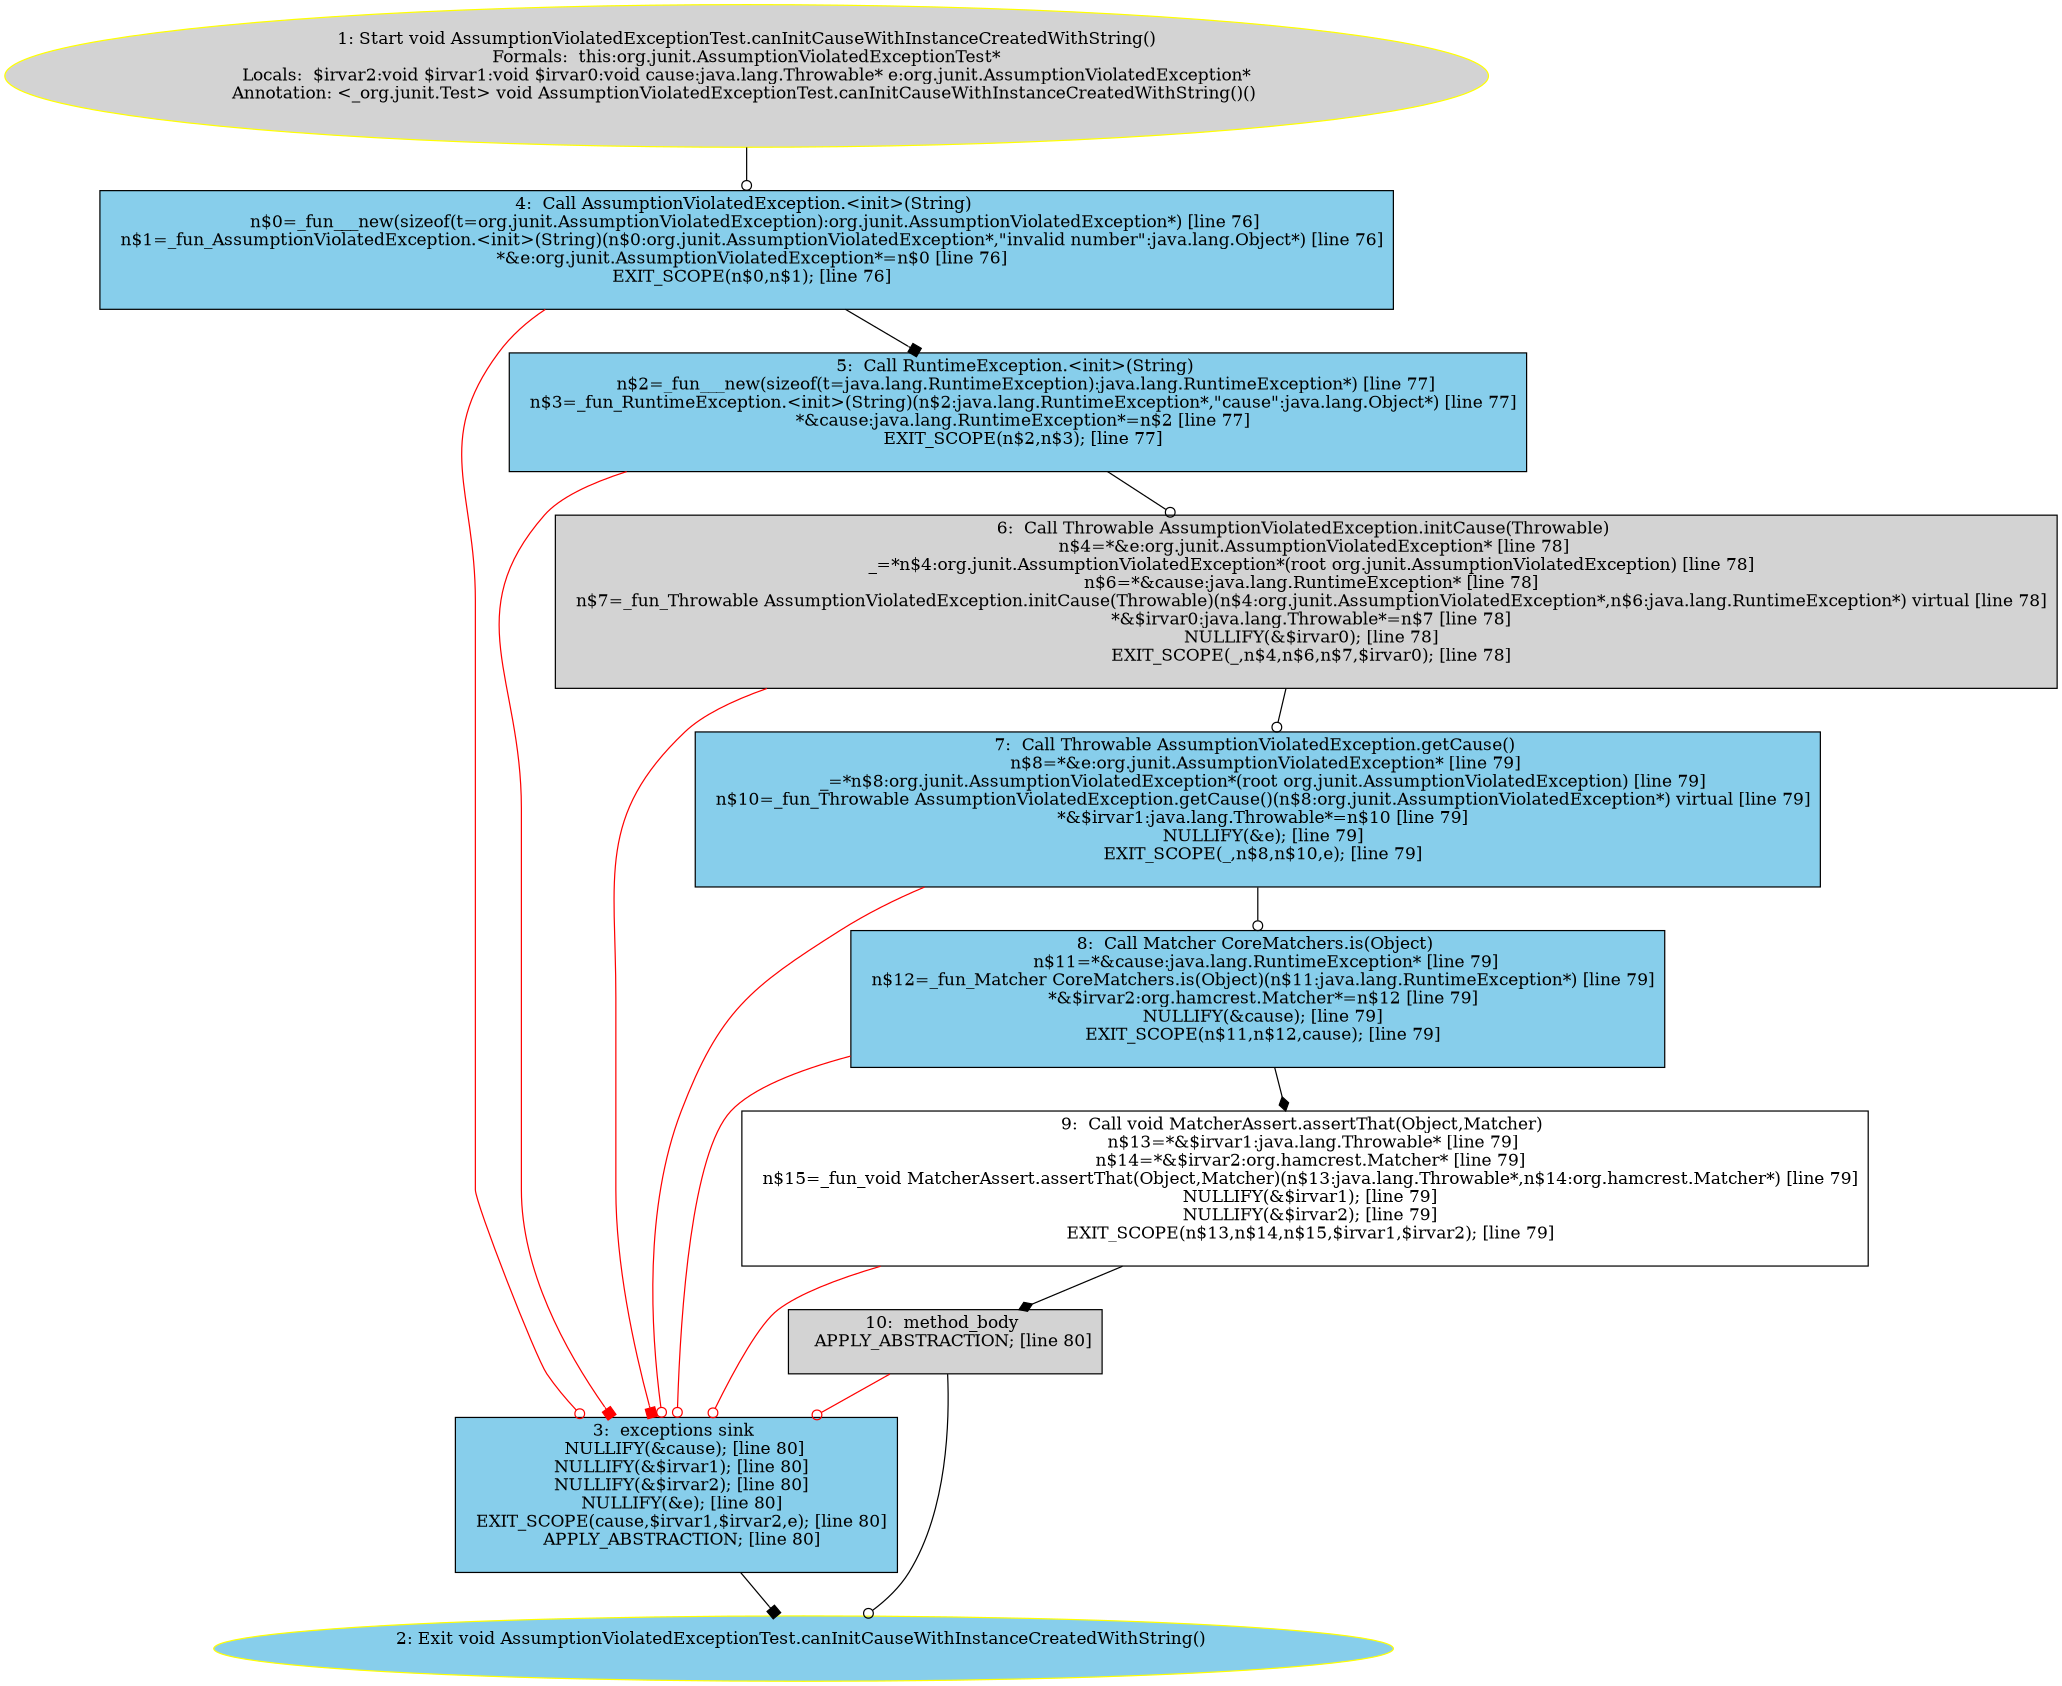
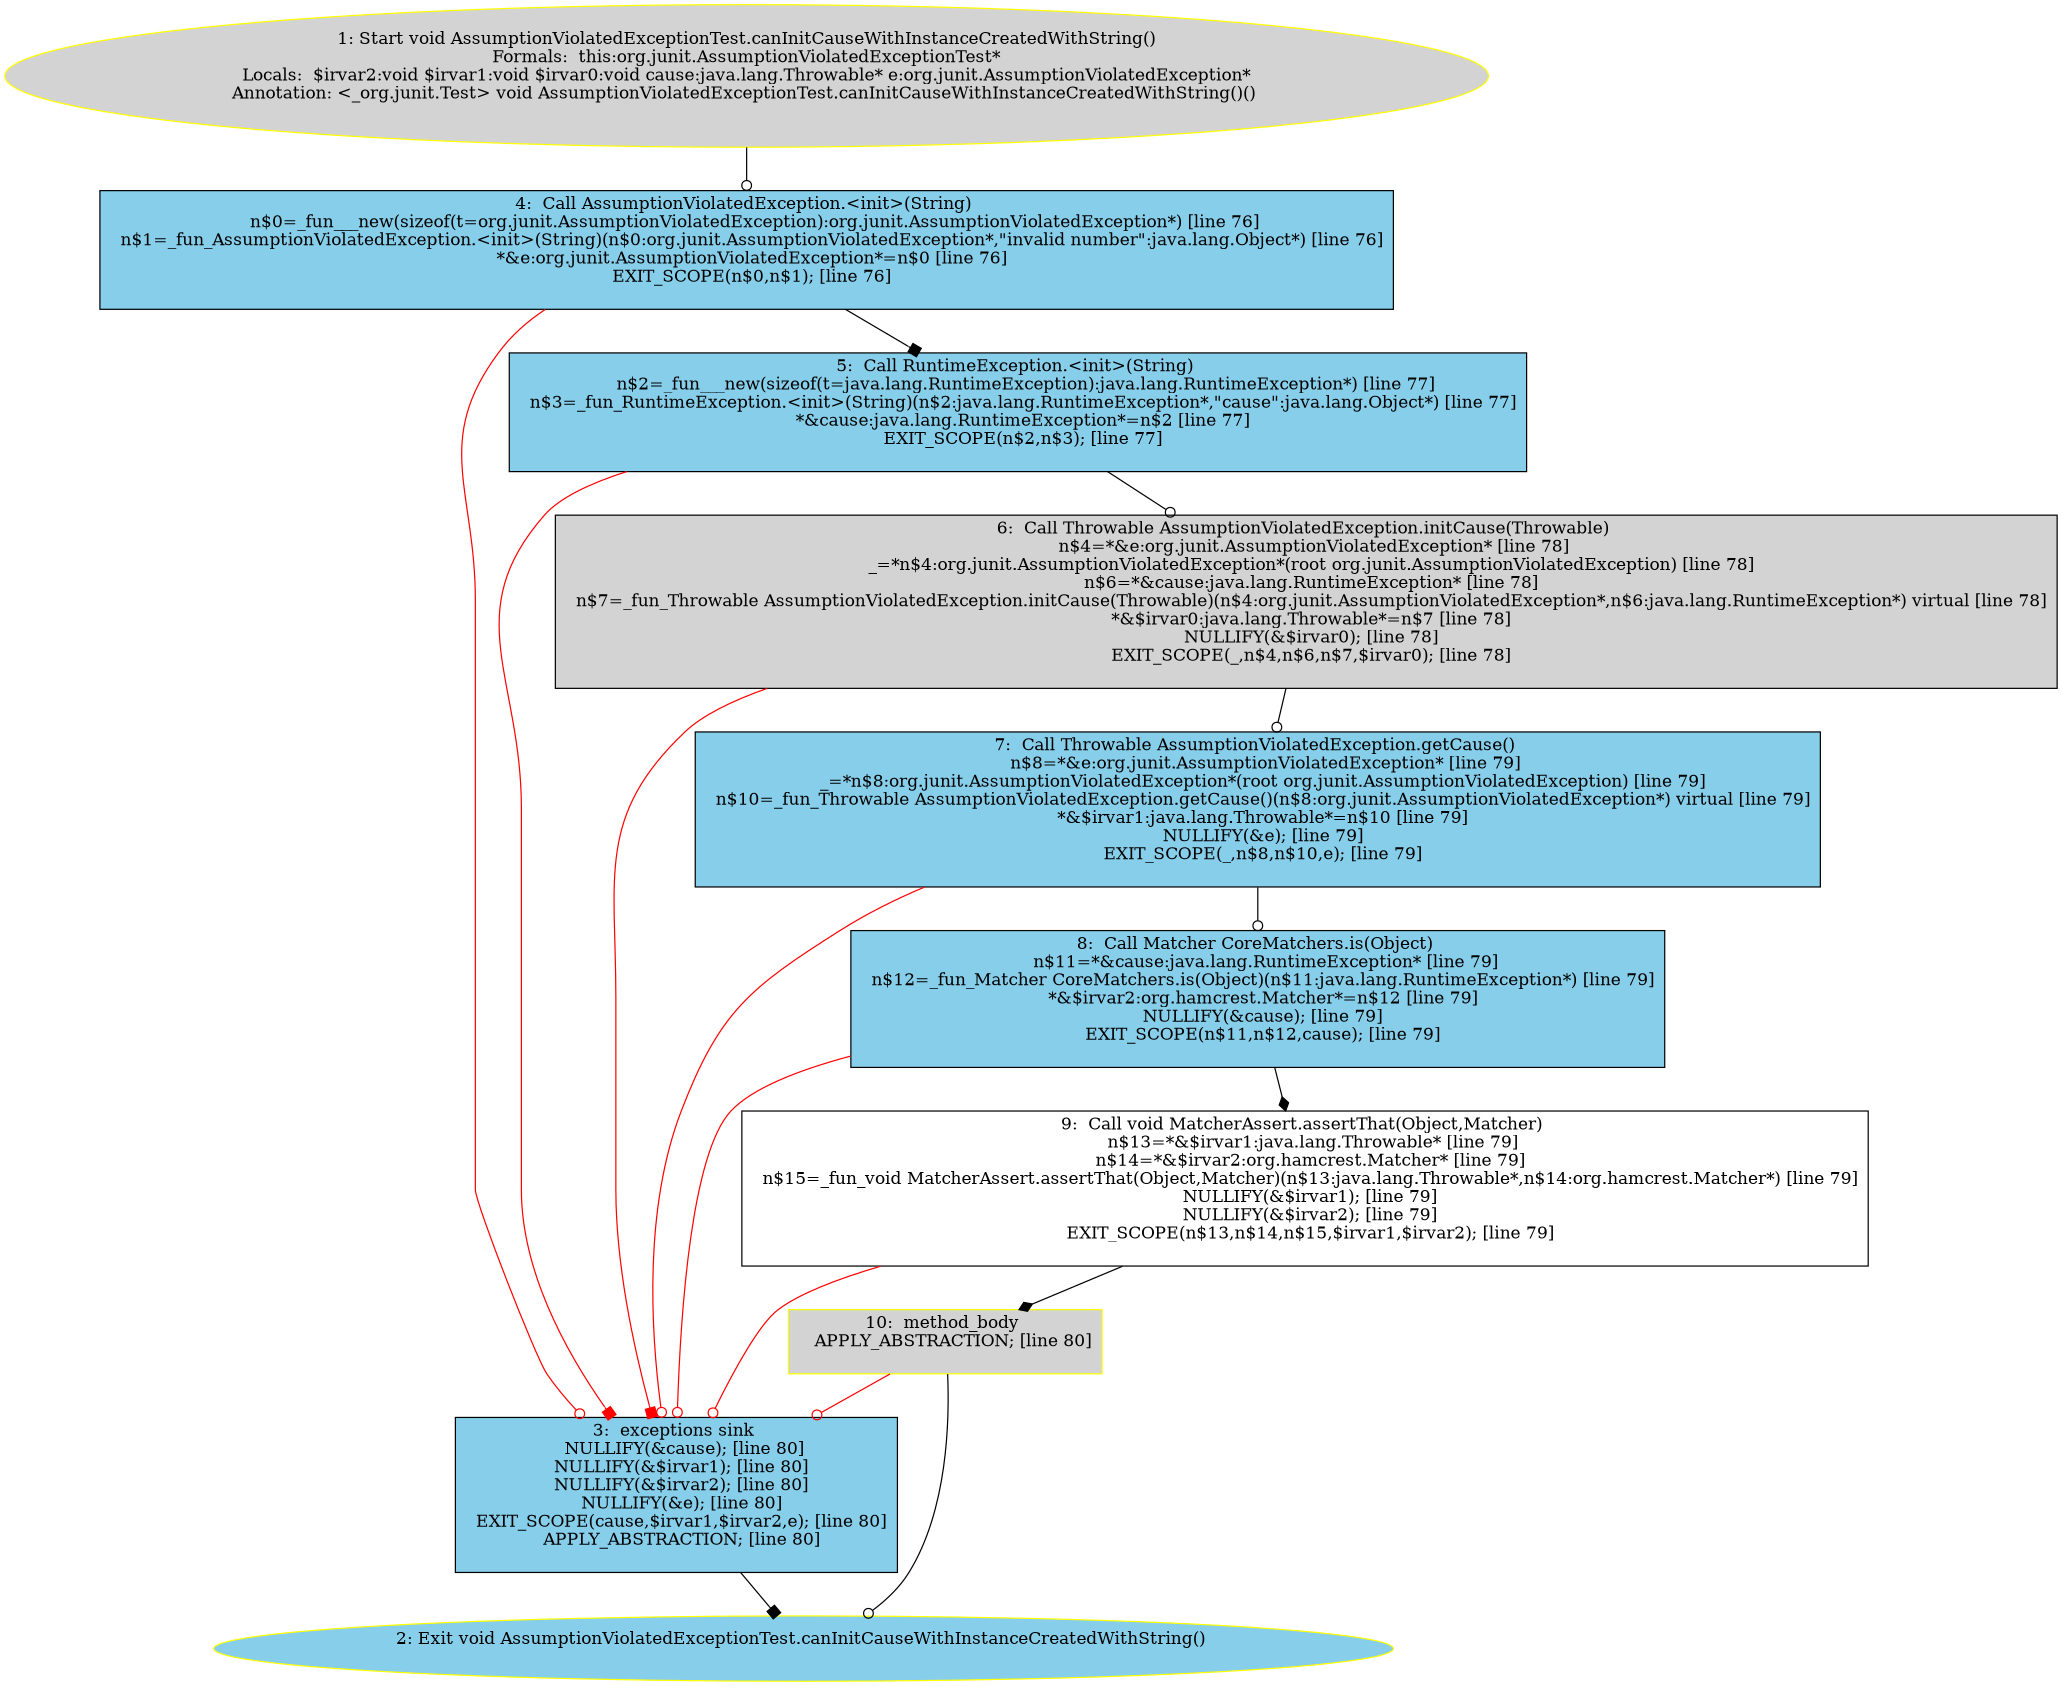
(945, 1342) -> (945, 1342)
